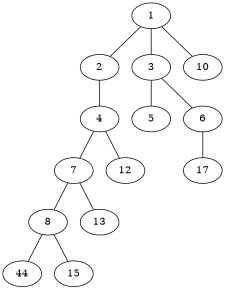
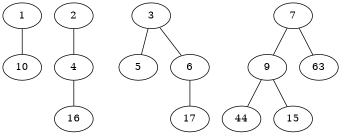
(125, 41) -> none
(151, 42) -> none
(87, 145) -> none
(125, 171) -> (74, 119)
(48, 222) -> (267, 67)
(100, 222) -> (319, 67)
